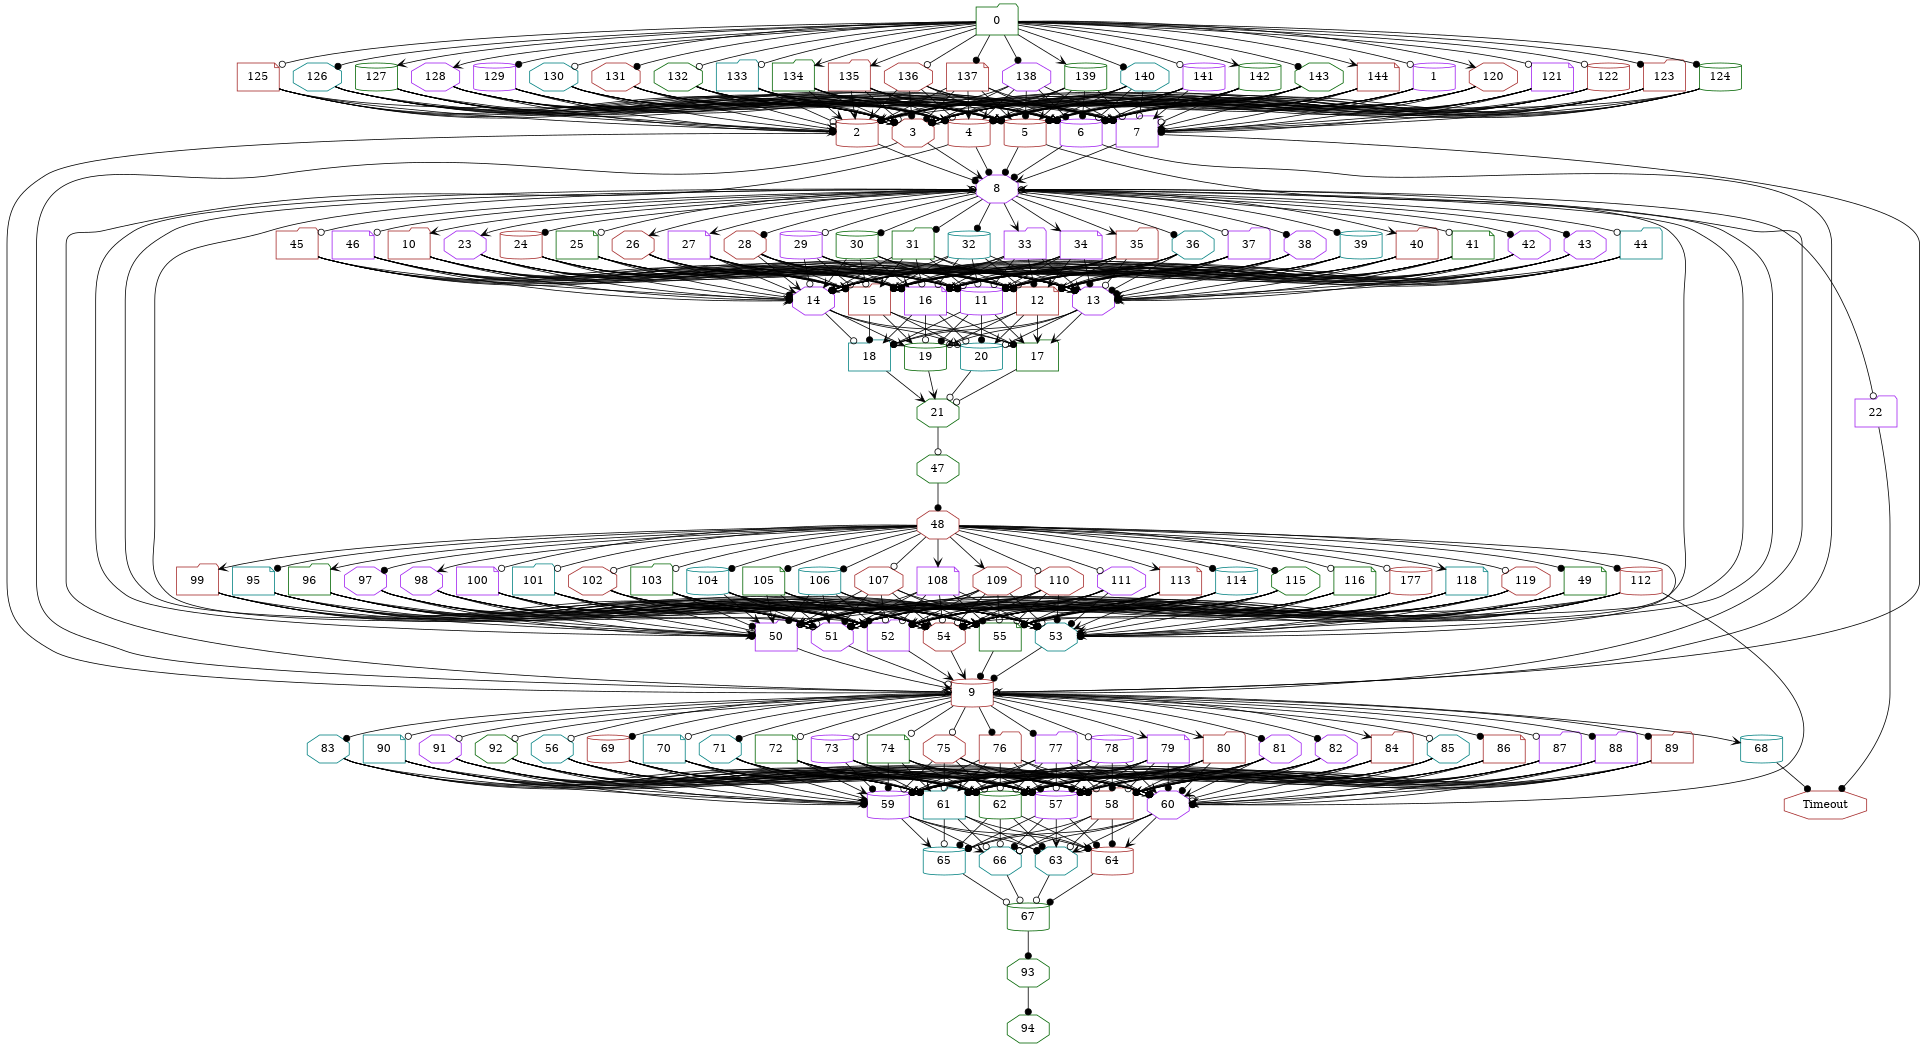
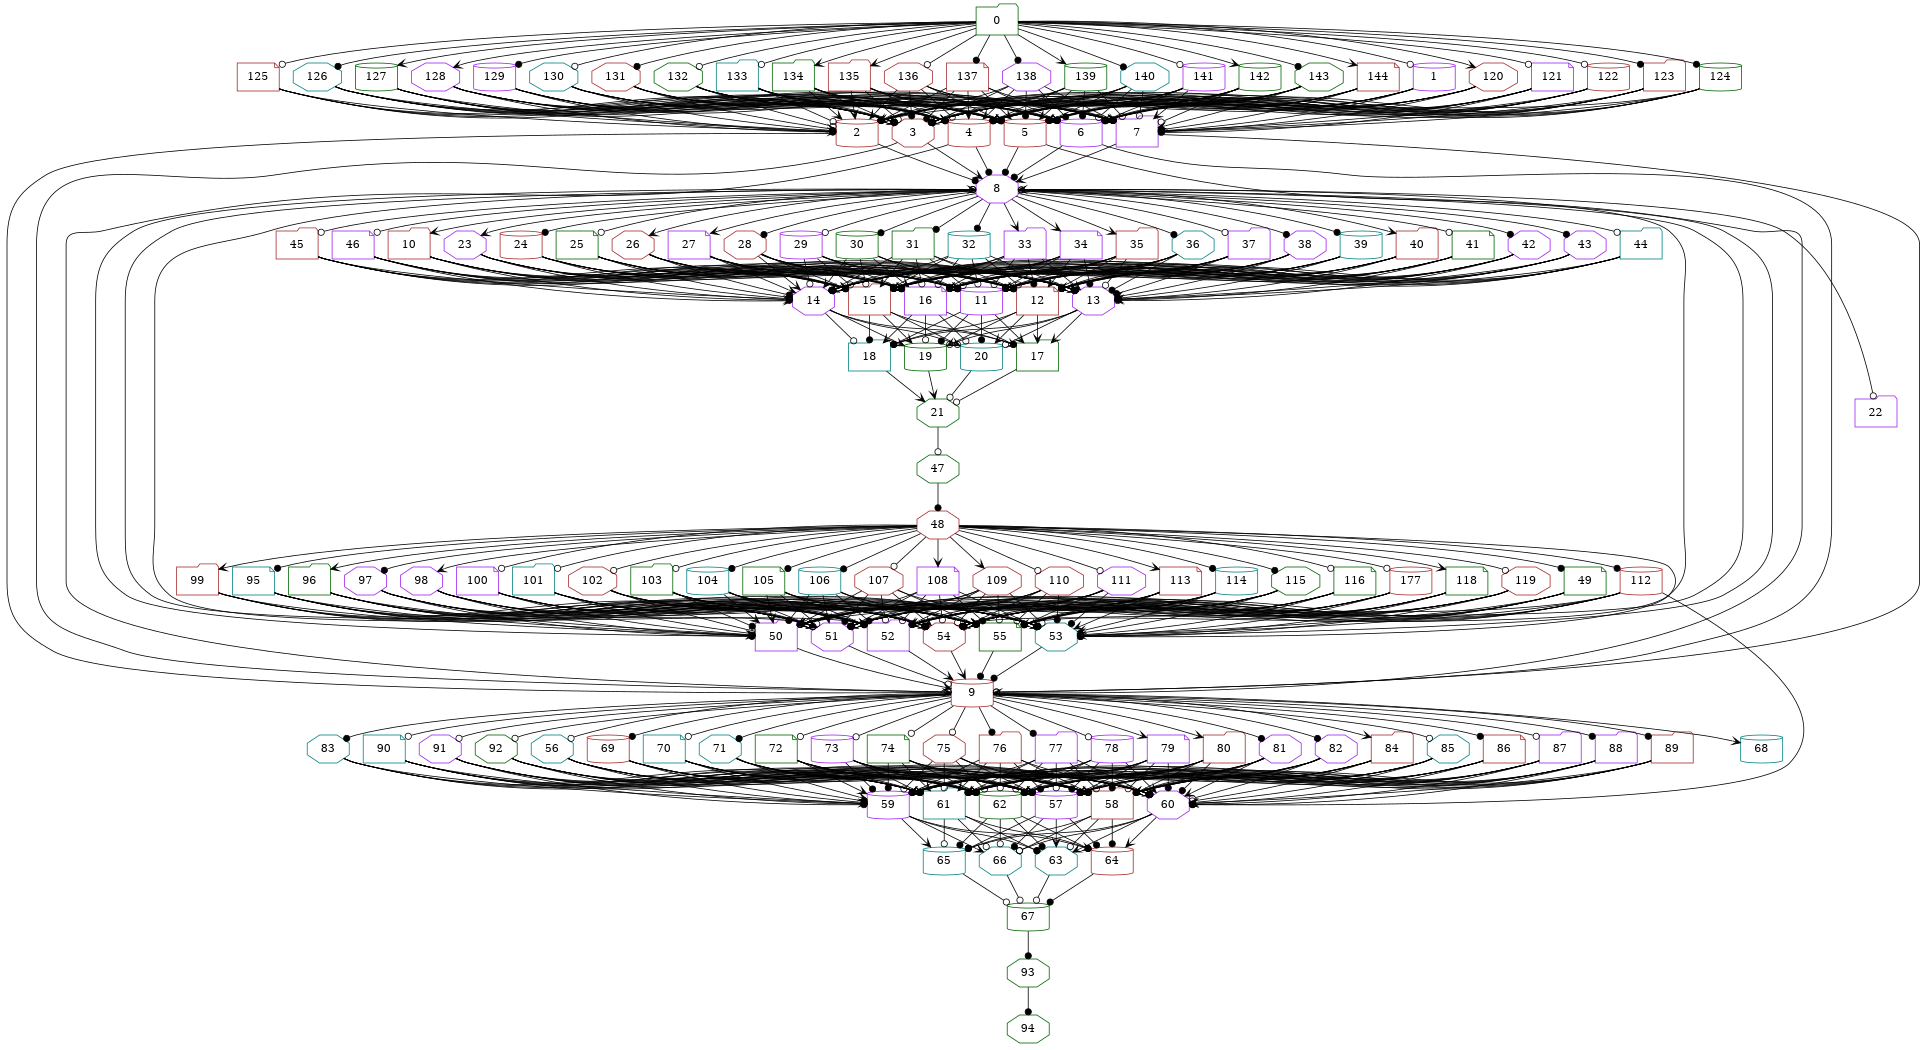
(694, 105) -> none
(1467, 581) -> (1467, 581)
(1825, 805) -> none
